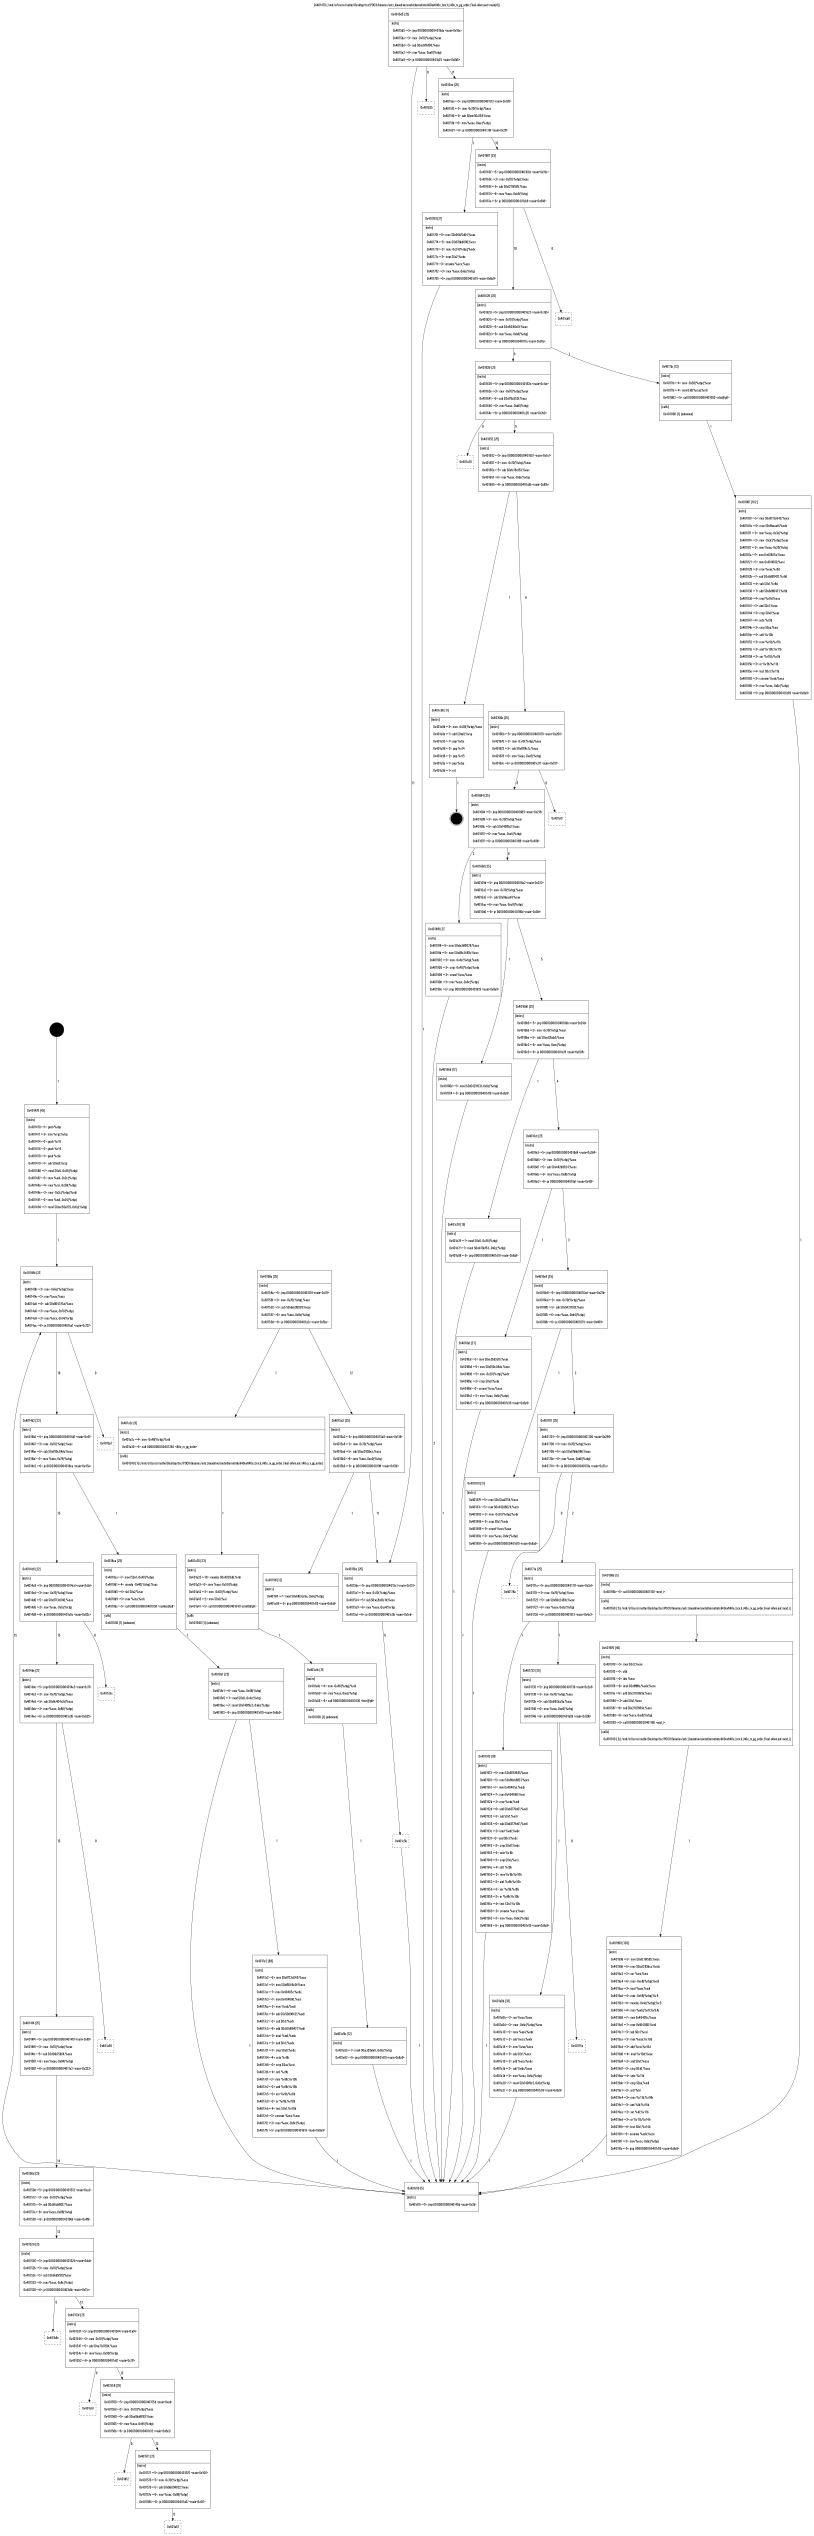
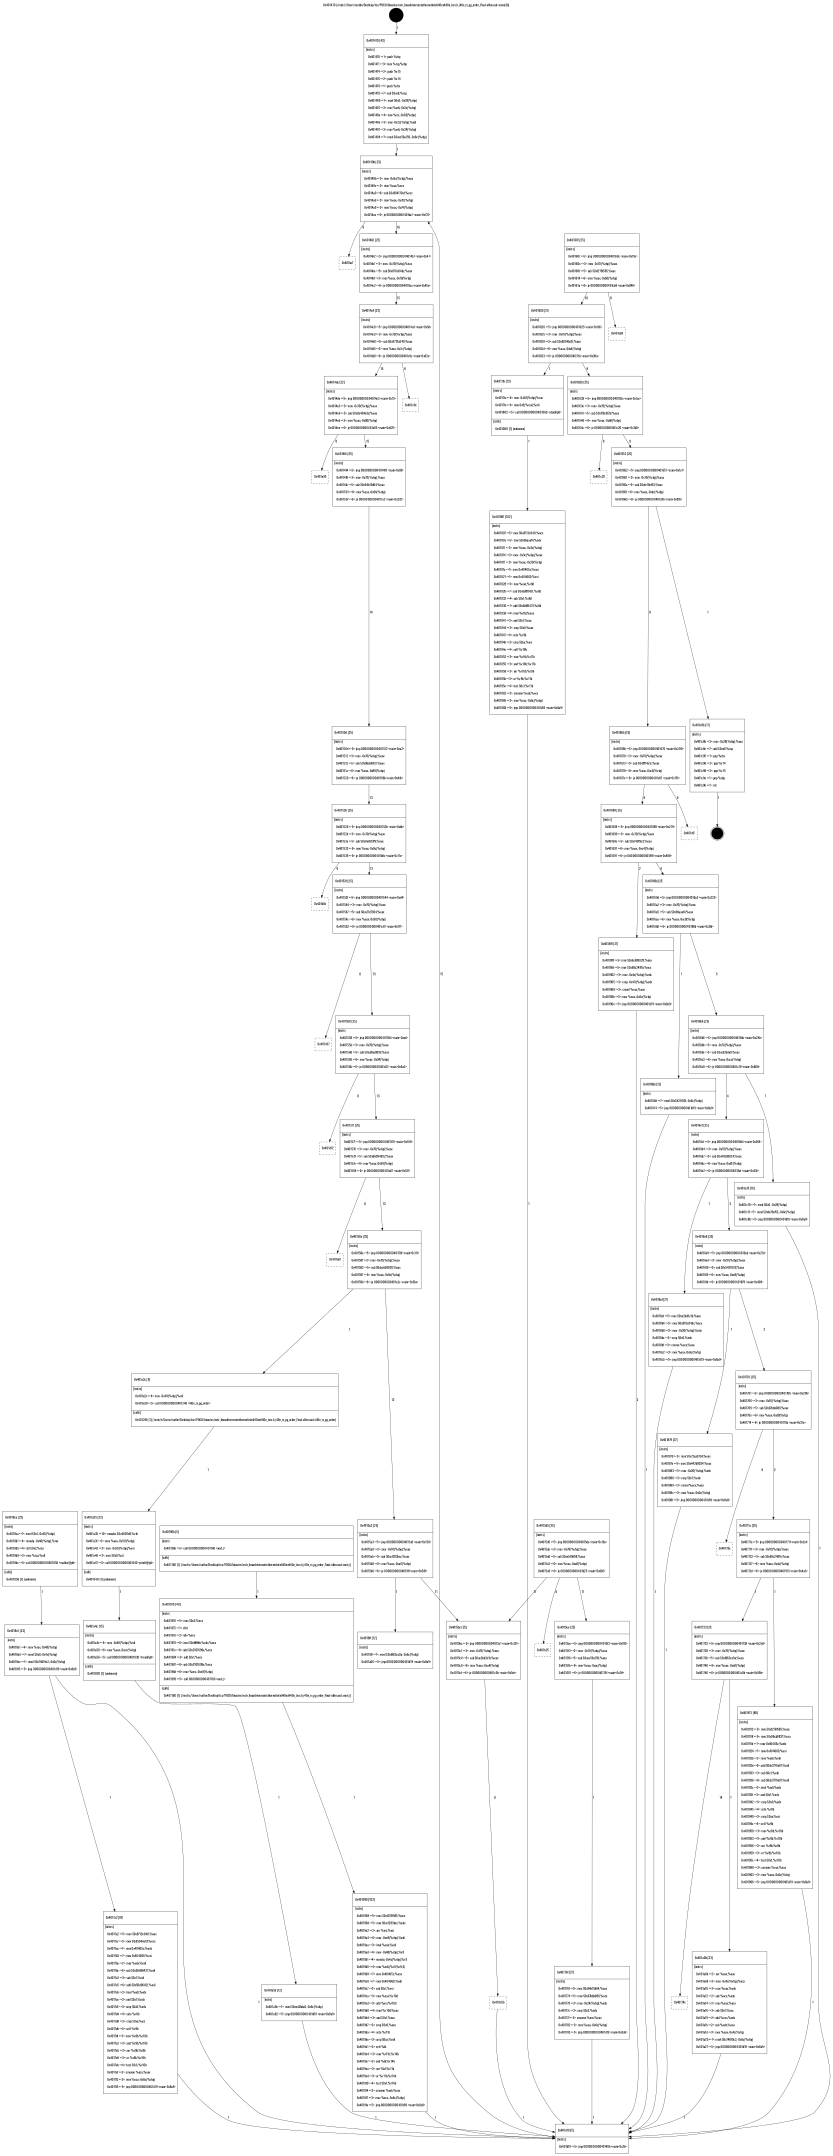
(494, 142) -> none
none -> (381, 1203)
(95, 1513) -> none
(572, 1841) -> (721, 1798)
